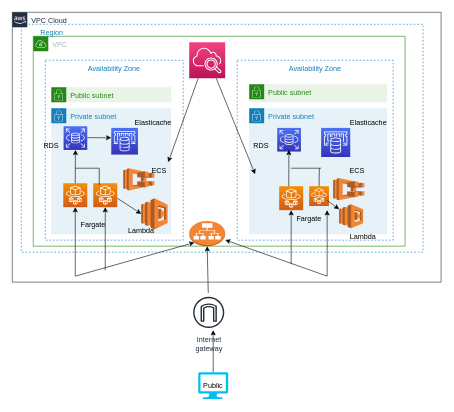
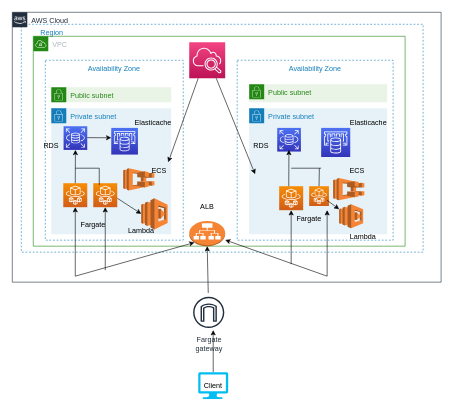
(48, 21) -> (48, 21)
none -> (207, 207)
(209, 345) -> (209, 345)
(213, 381) -> (213, 381)
